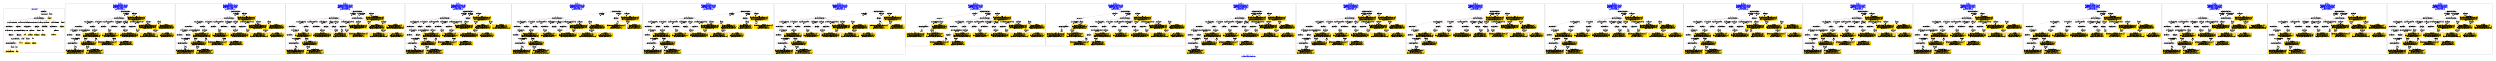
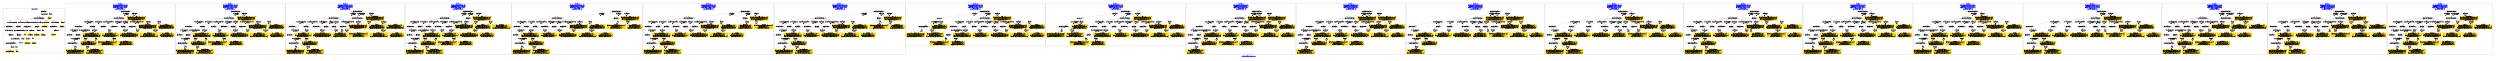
(21, 43) -> (21, 43)
